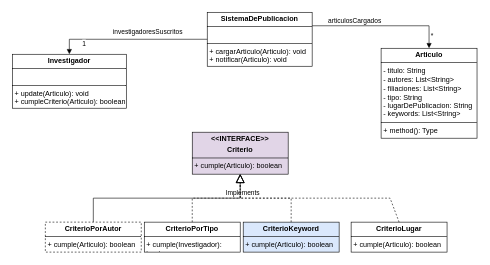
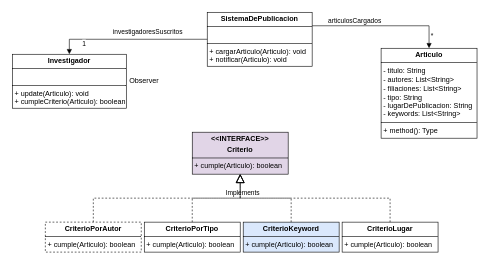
none -> (144, 81)
(130, 198) -> (130, 198)
(193, 235) -> (192, 231)
(399, 237) -> (390, 237)
